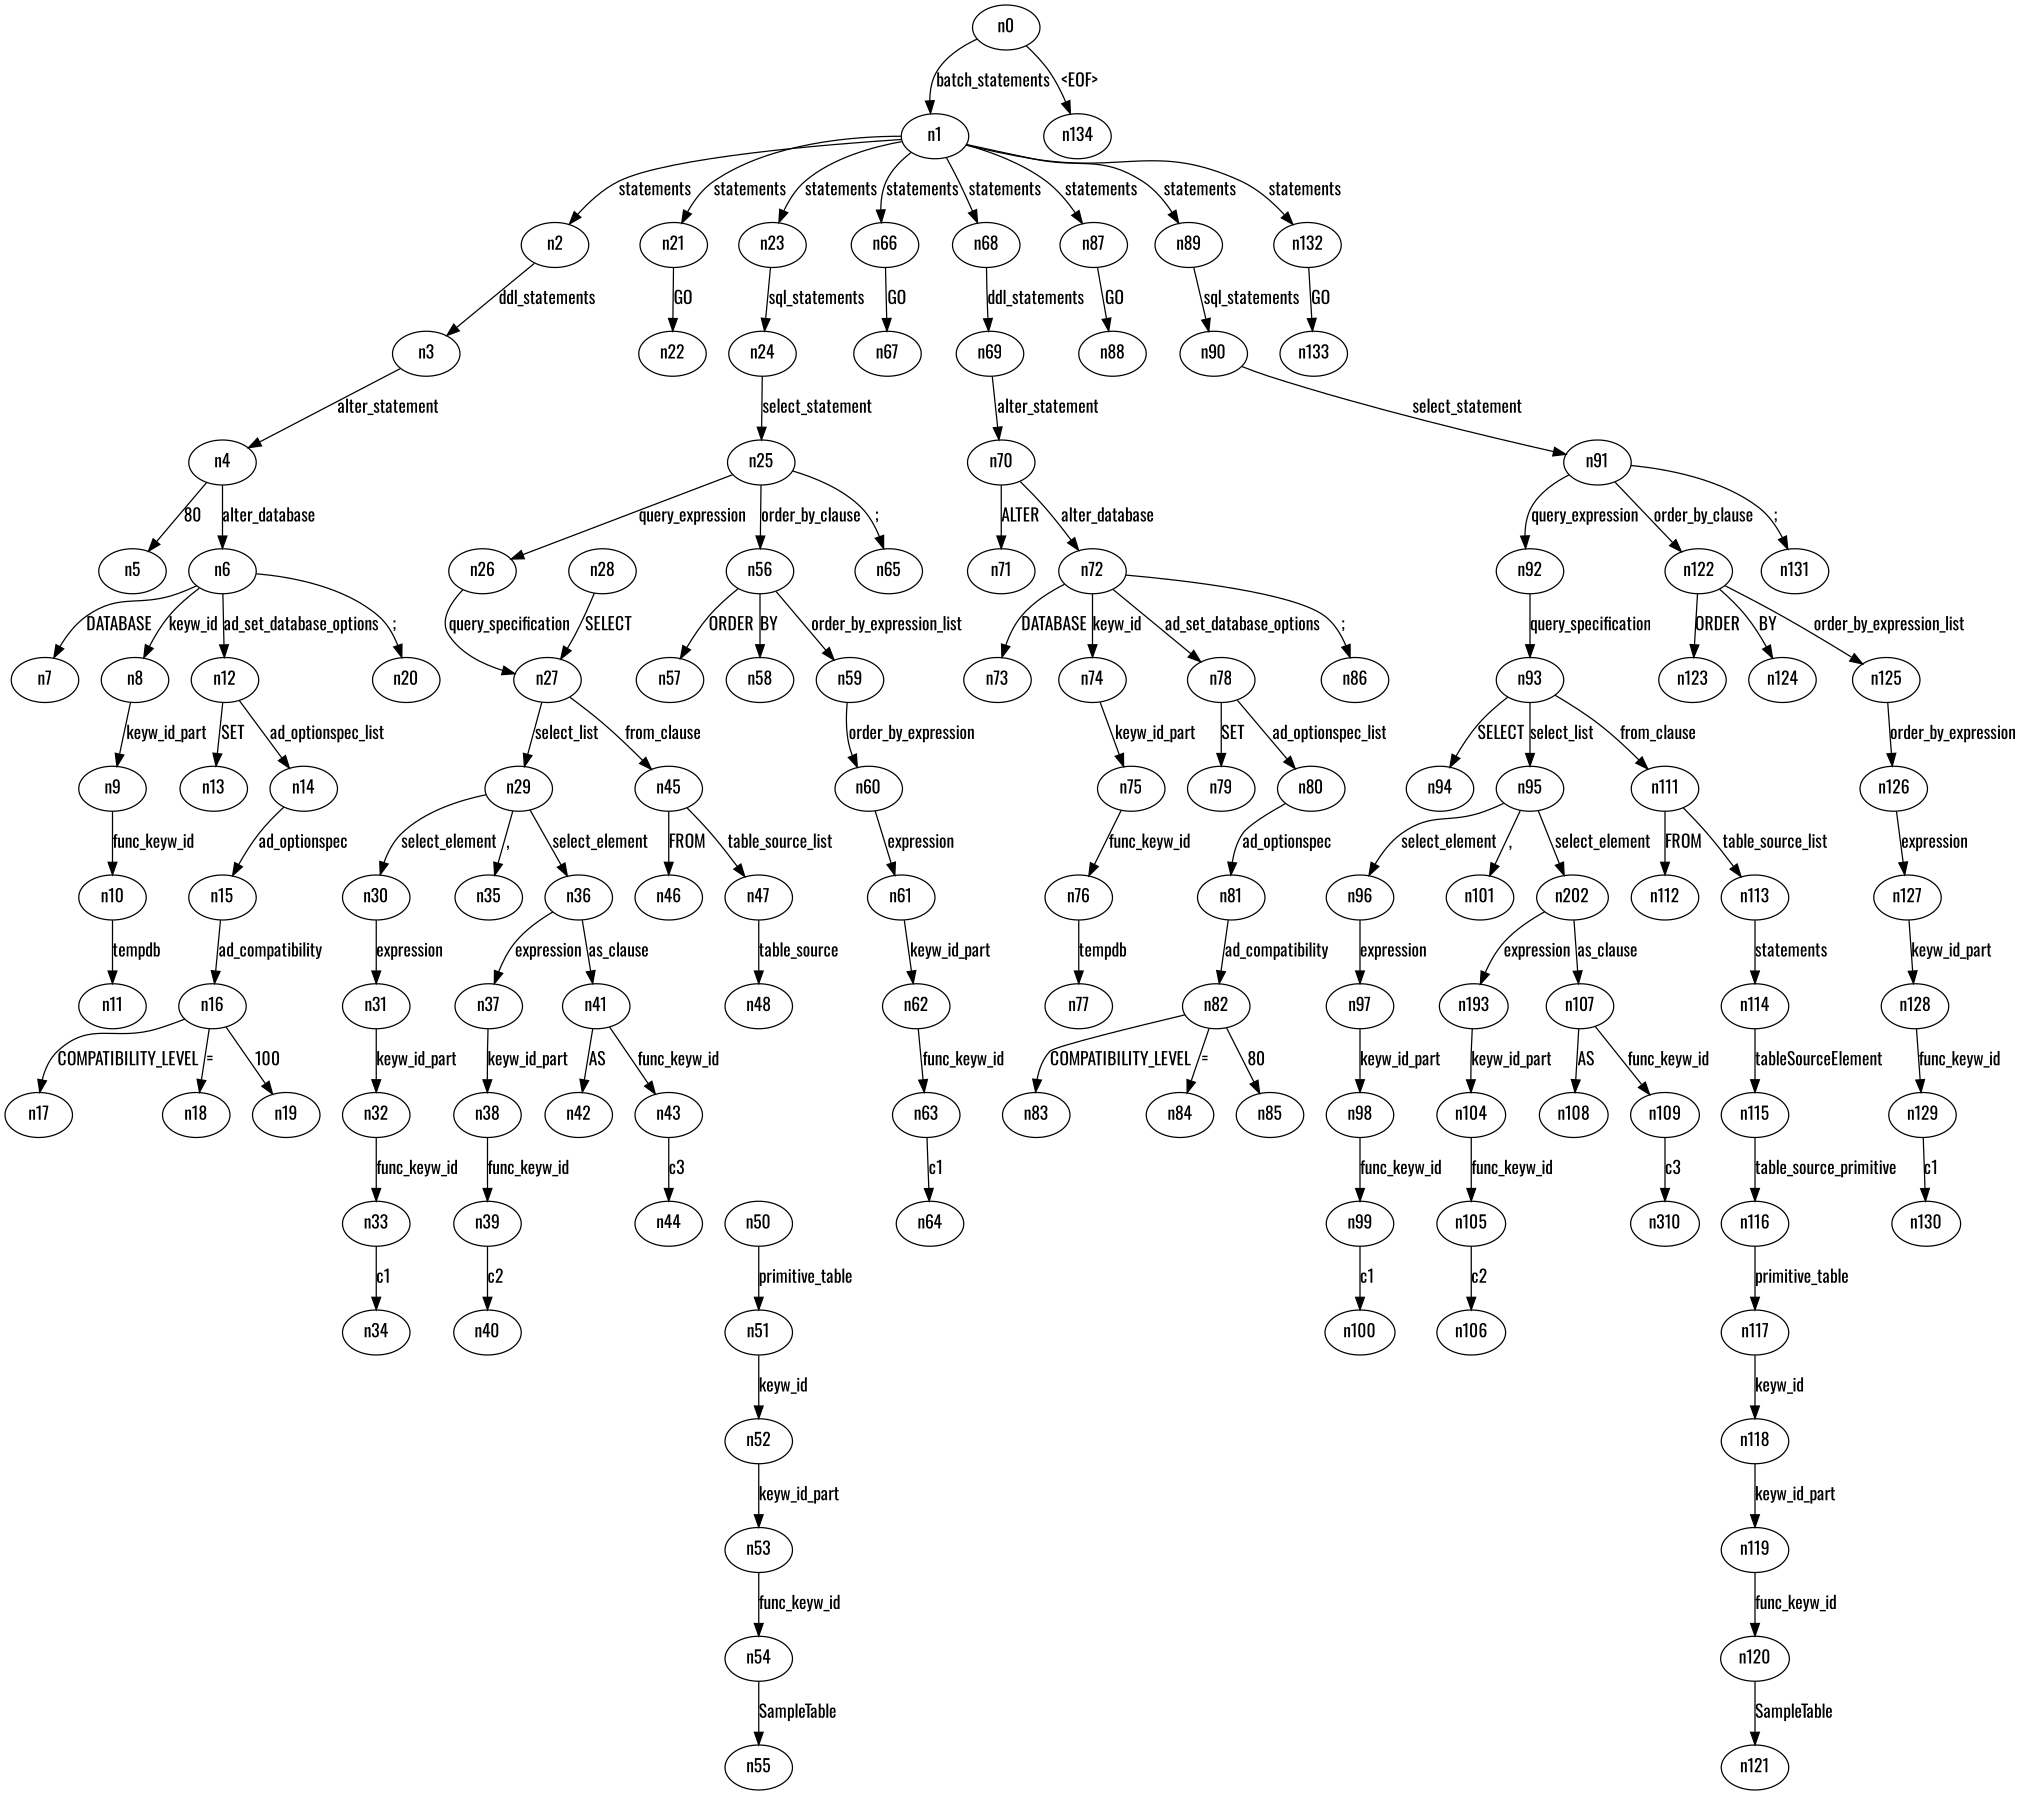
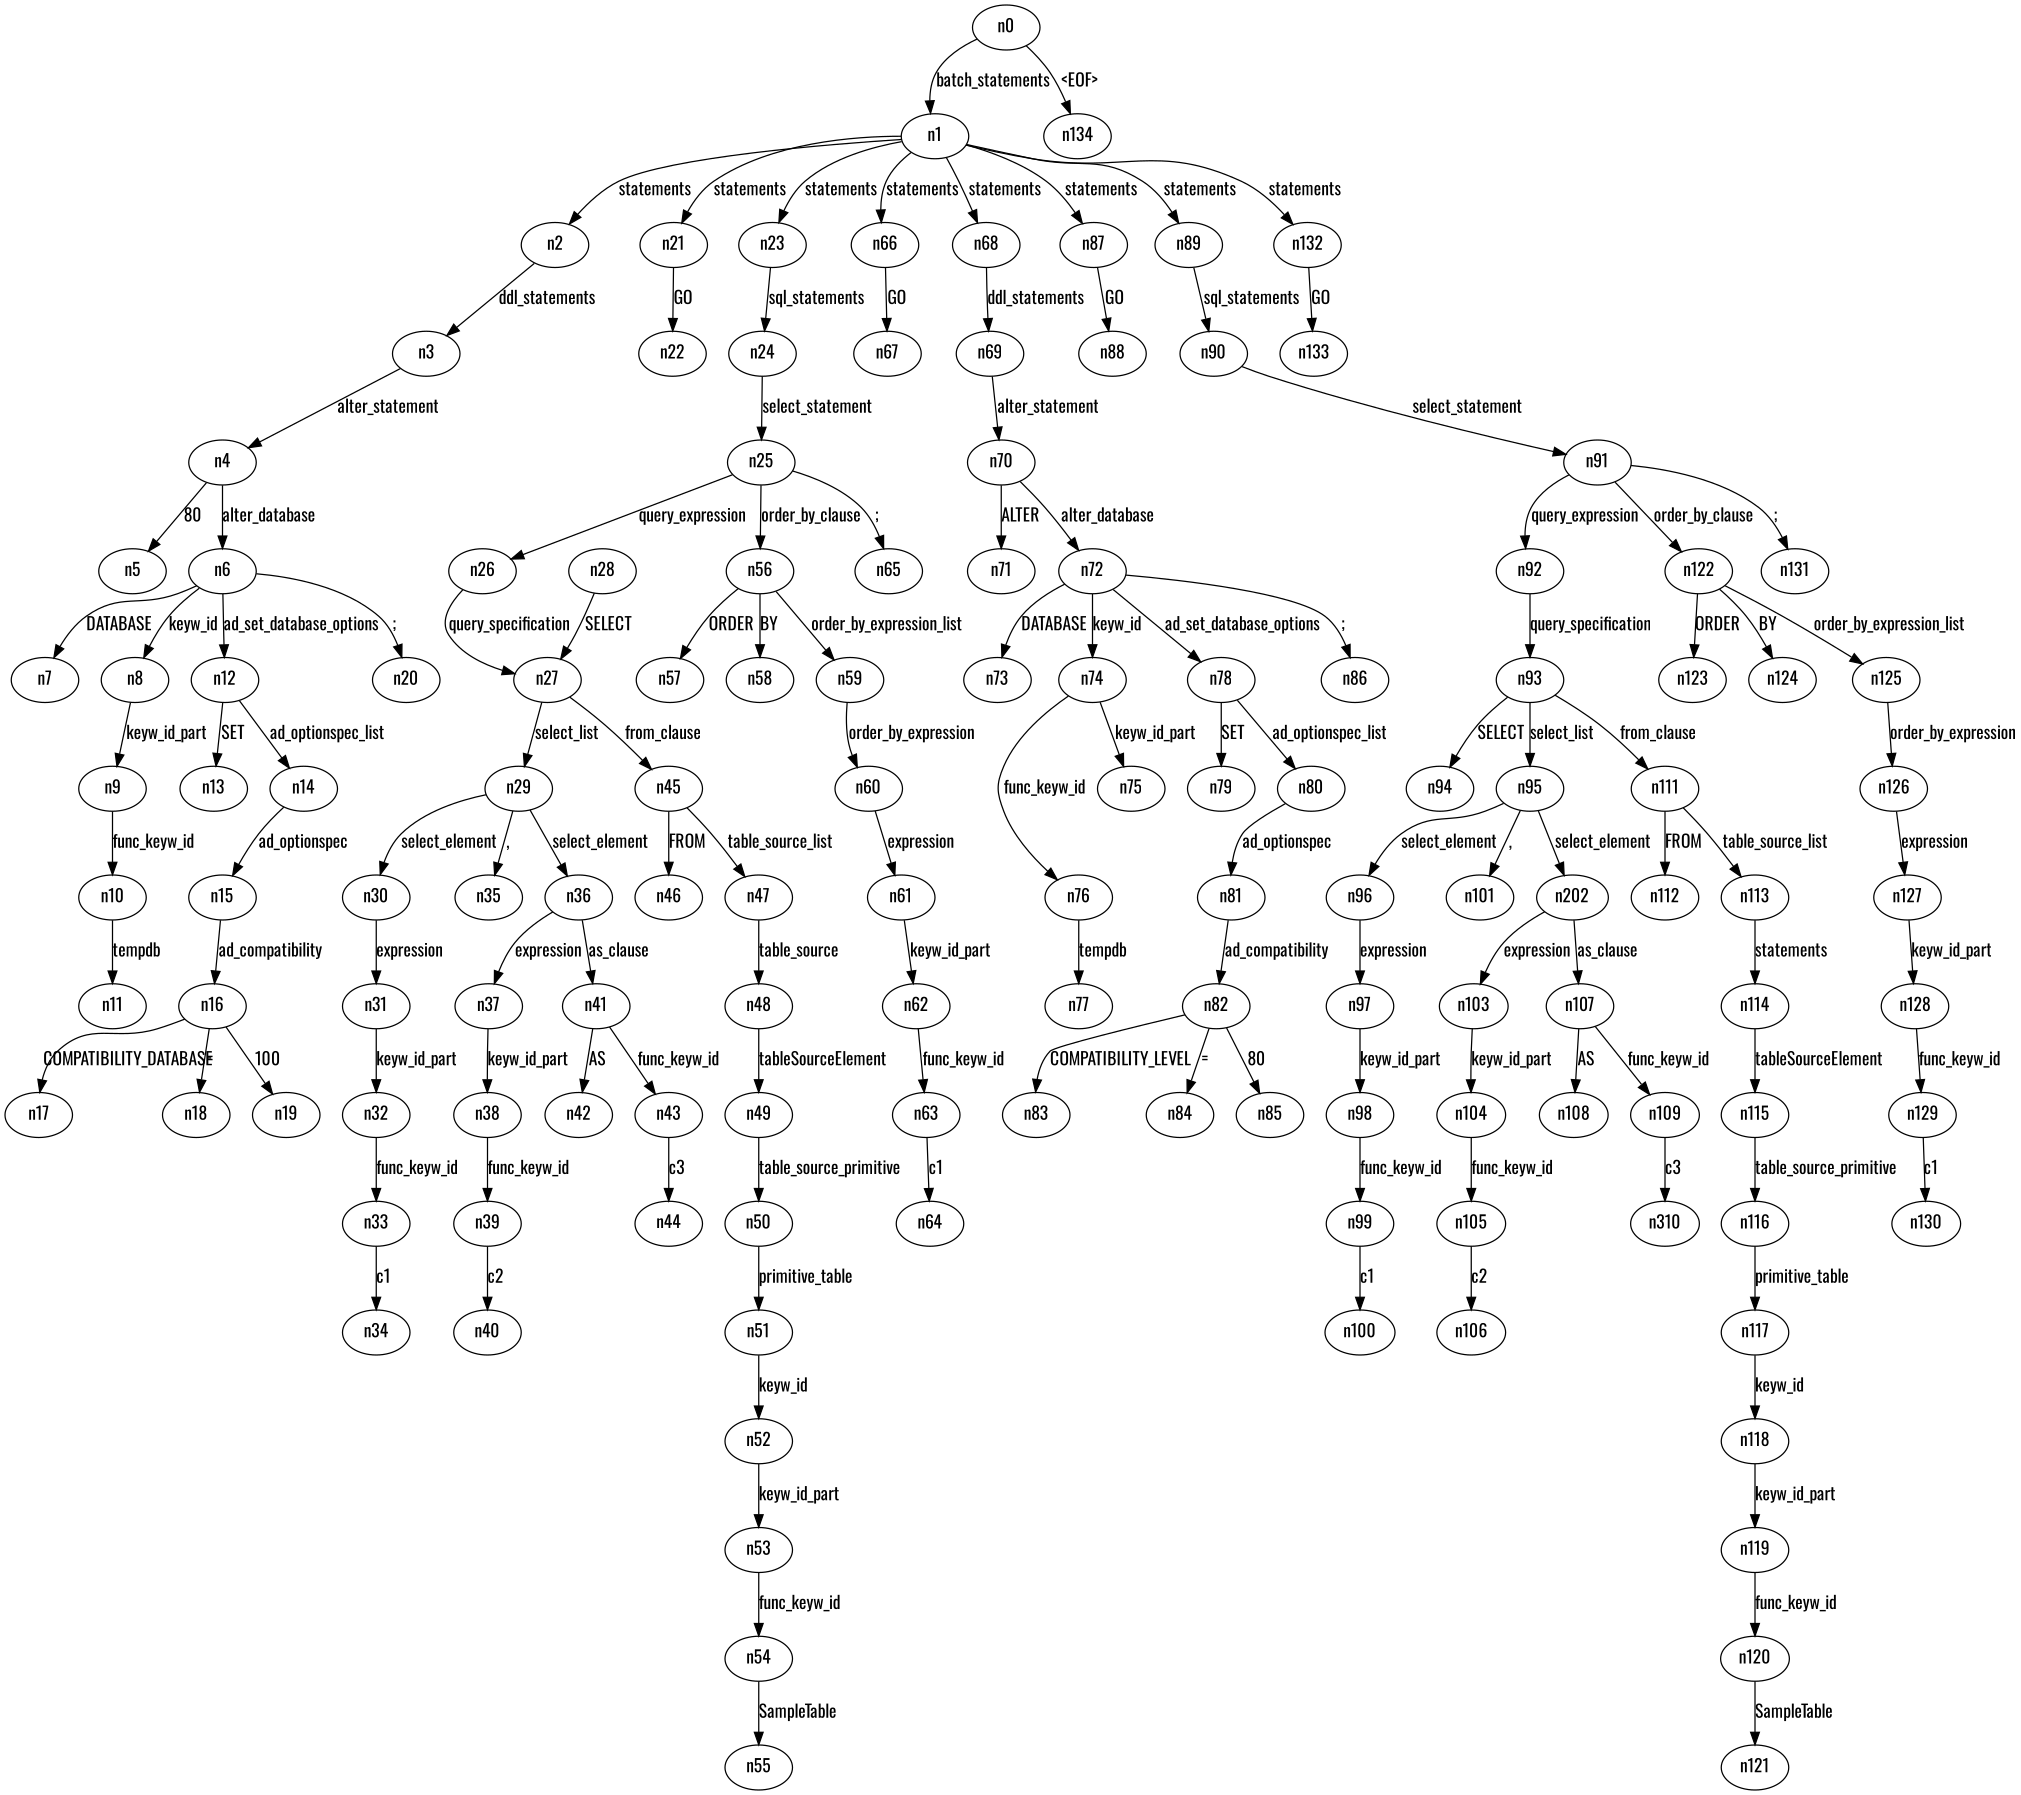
(1108, 837) -> (1000, 778)
(1474, 1006) -> (1474, 1006)
(128, 1061) -> (128, 1061)
none -> (759, 1115)
